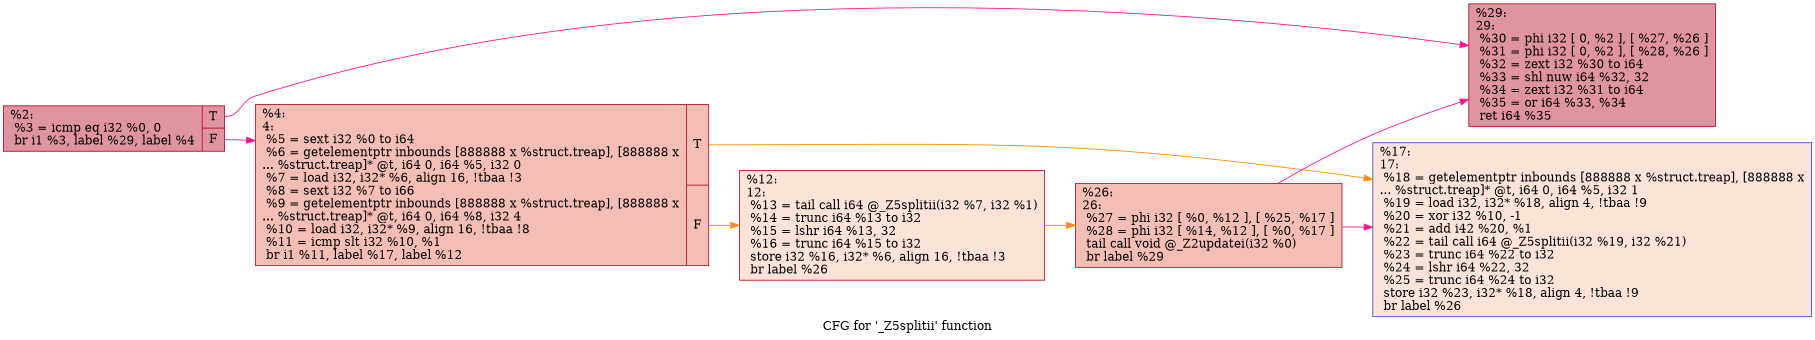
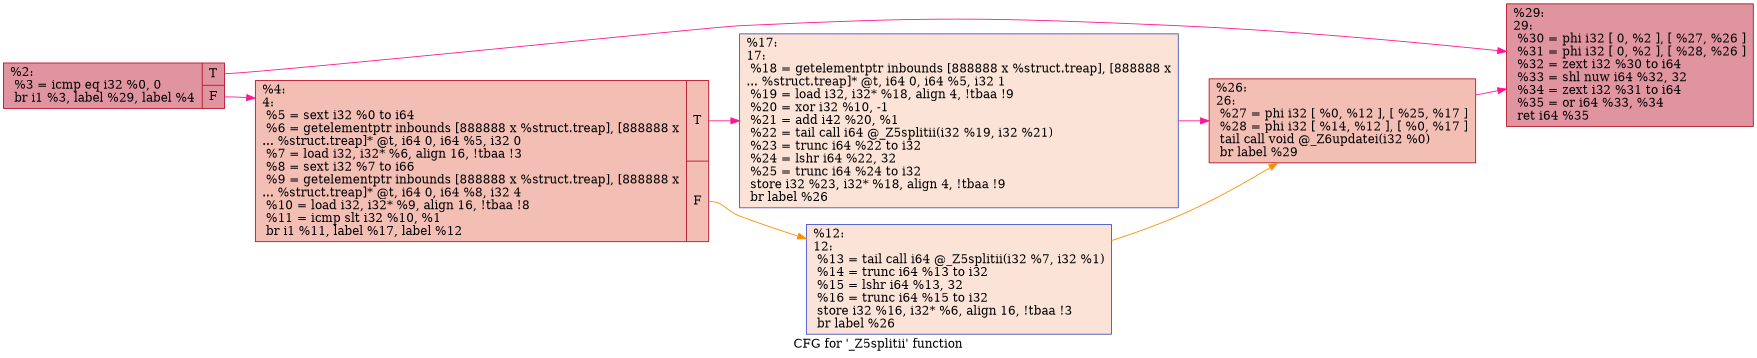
(1037, 146) -> (720, 121)
(892, 225) -> (959, 279)
(1353, 227) -> (1189, 121)
(1189, 244) -> (1323, 140)
